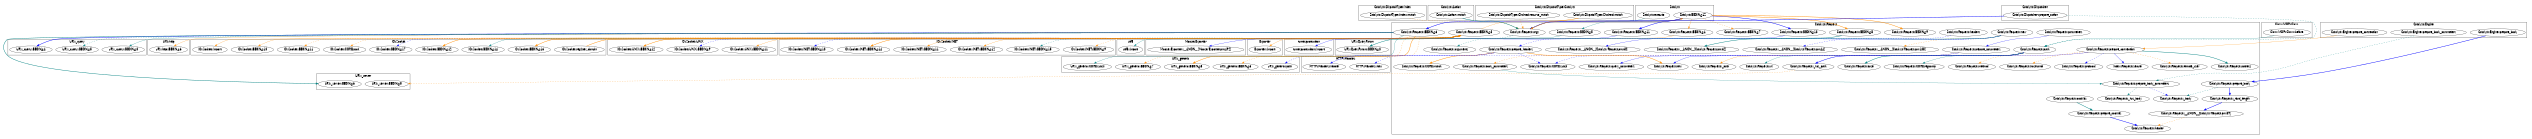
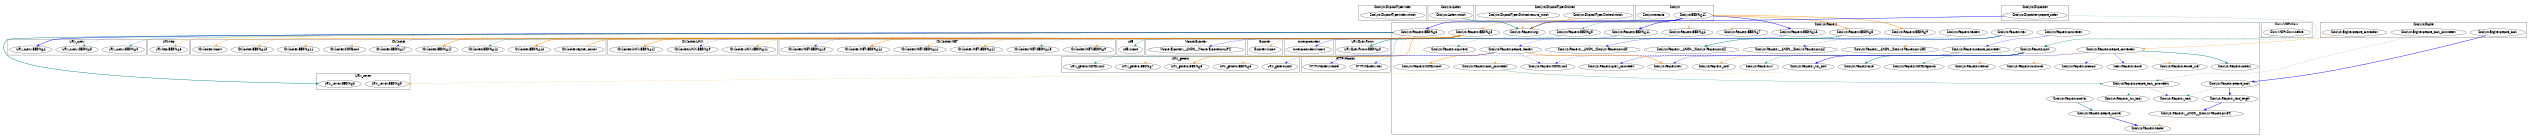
(1555, 8) -> (1555, 8)
(1581, 21) -> (1583, 21)
